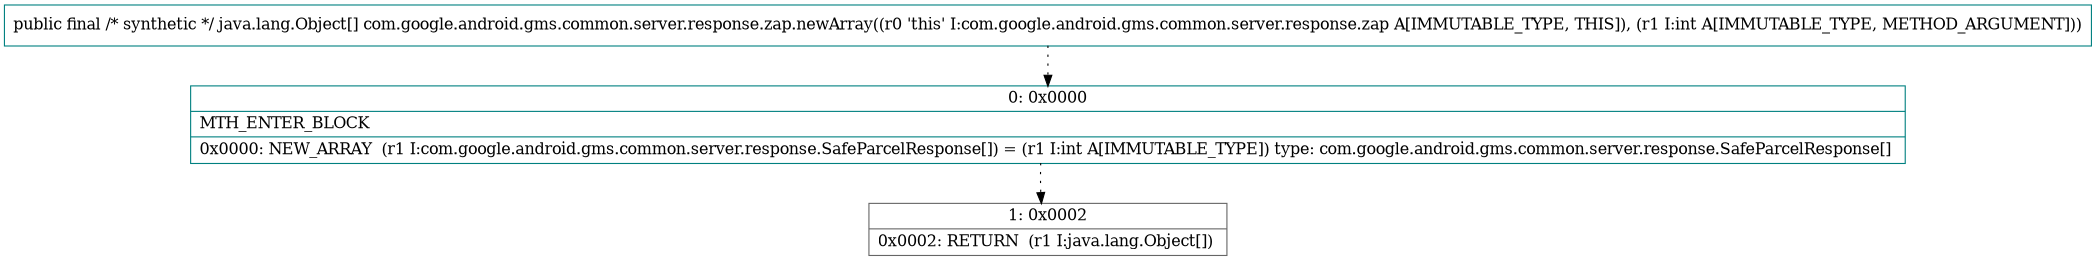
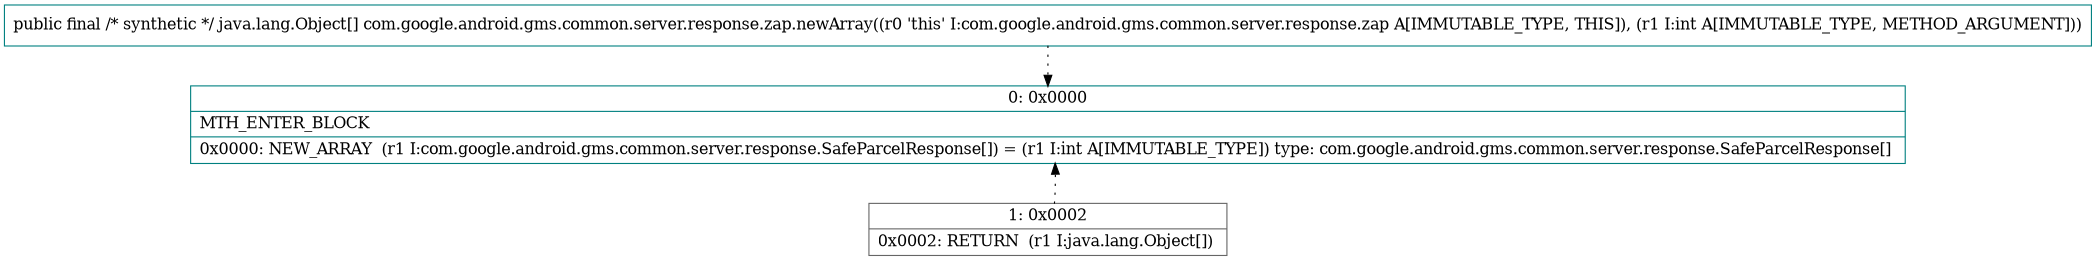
(1040, 178) -> (1055, 189)
